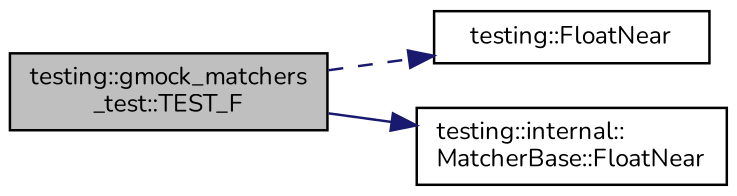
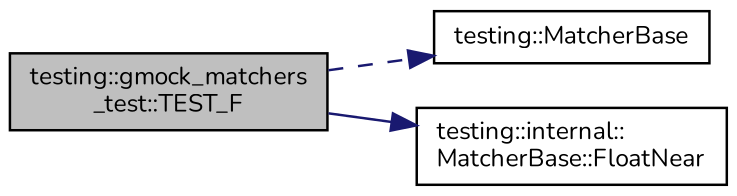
(572, 37) -> (572, 37)
